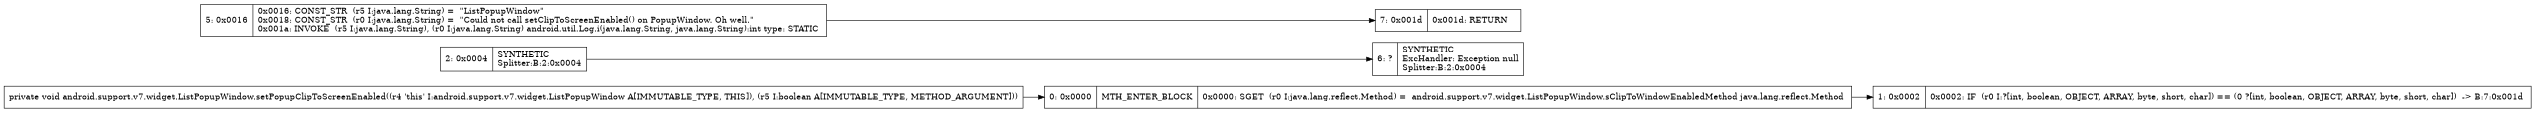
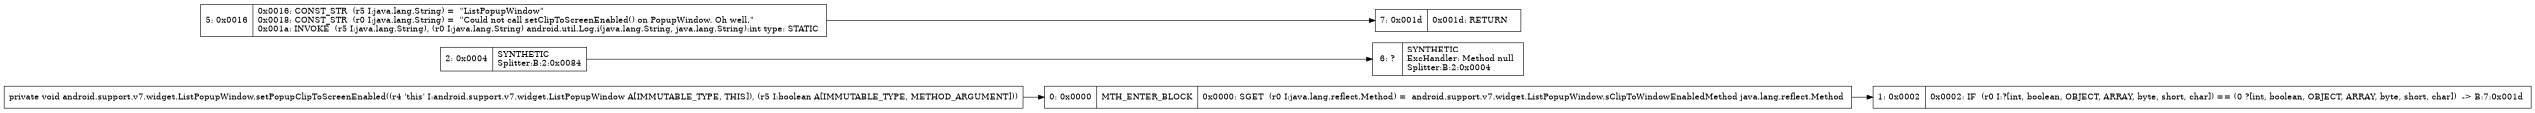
(1461, 59) -> (1461, 59)
(540, 63) -> (540, 63)
